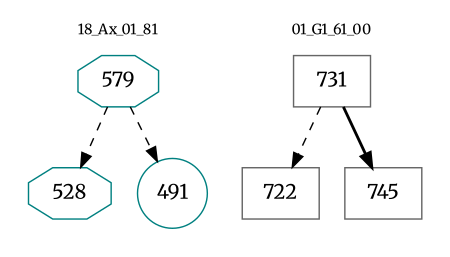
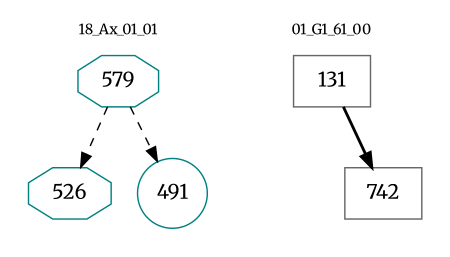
(118, 31) -> (118, 31)
(332, 81) -> (332, 81)
(70, 193) -> (70, 193)
(281, 193) -> none
(383, 193) -> (383, 193)
